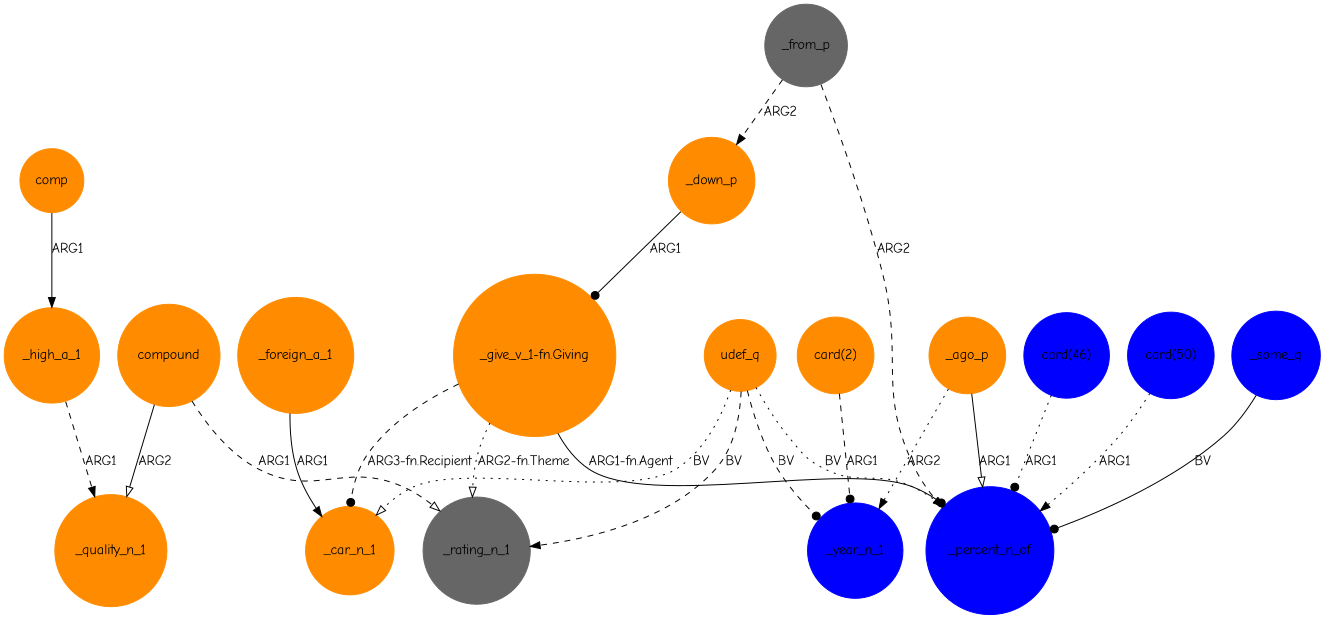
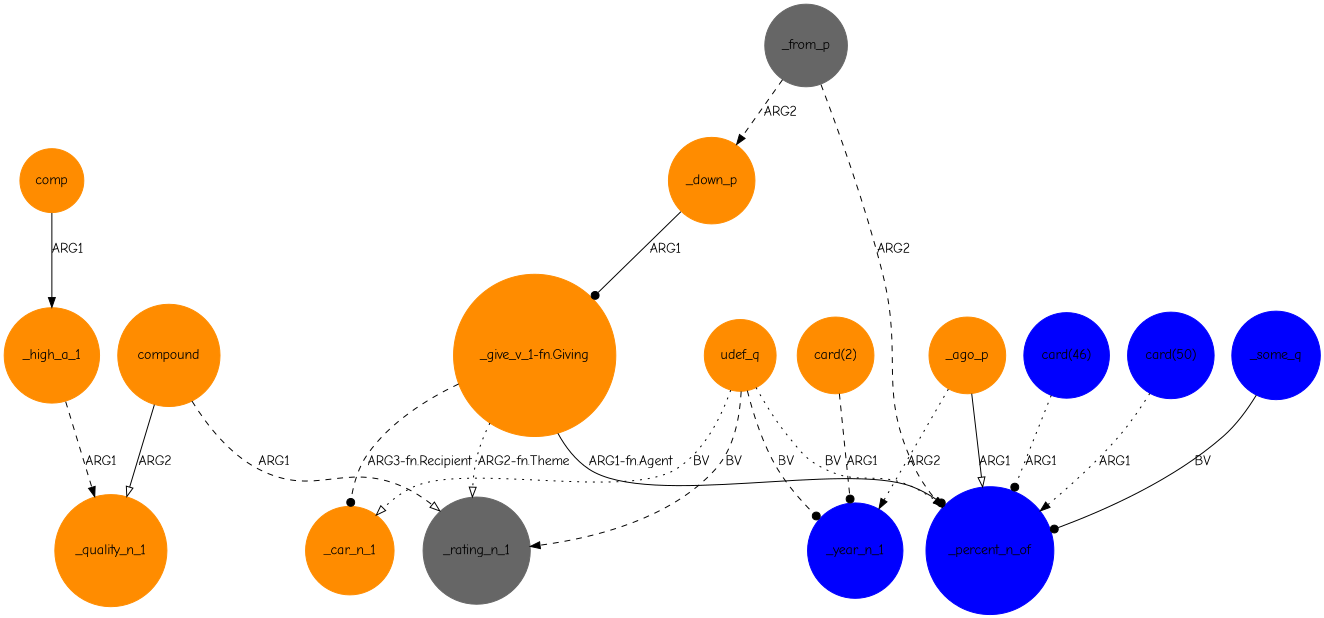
(296, 355) -> none
